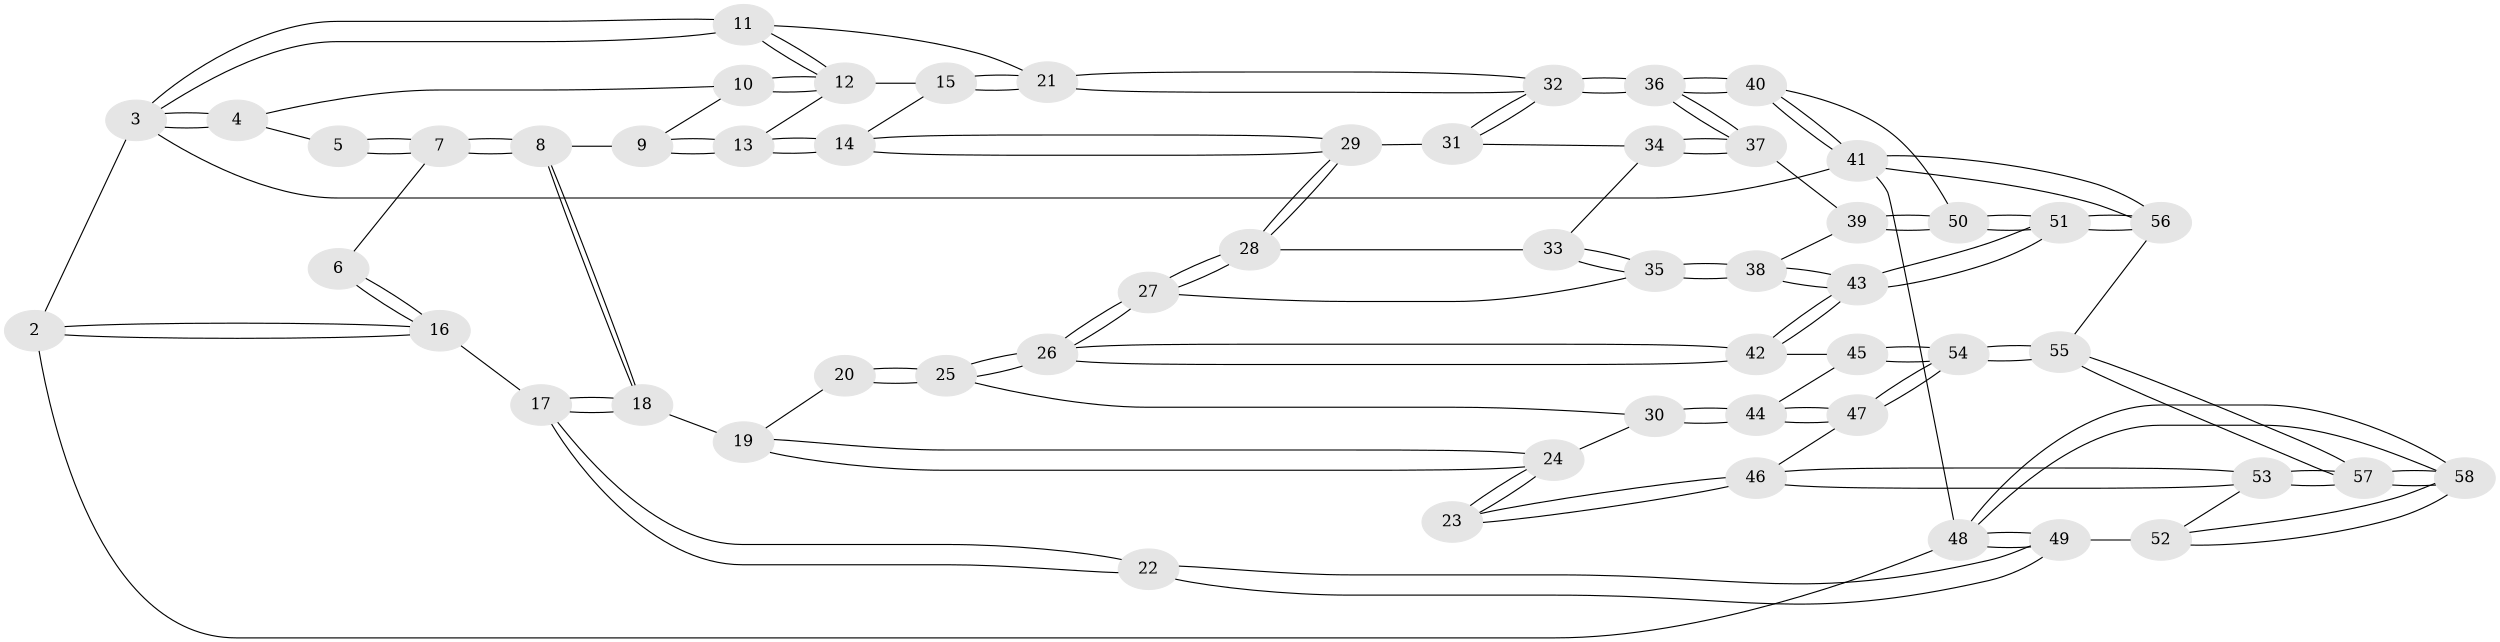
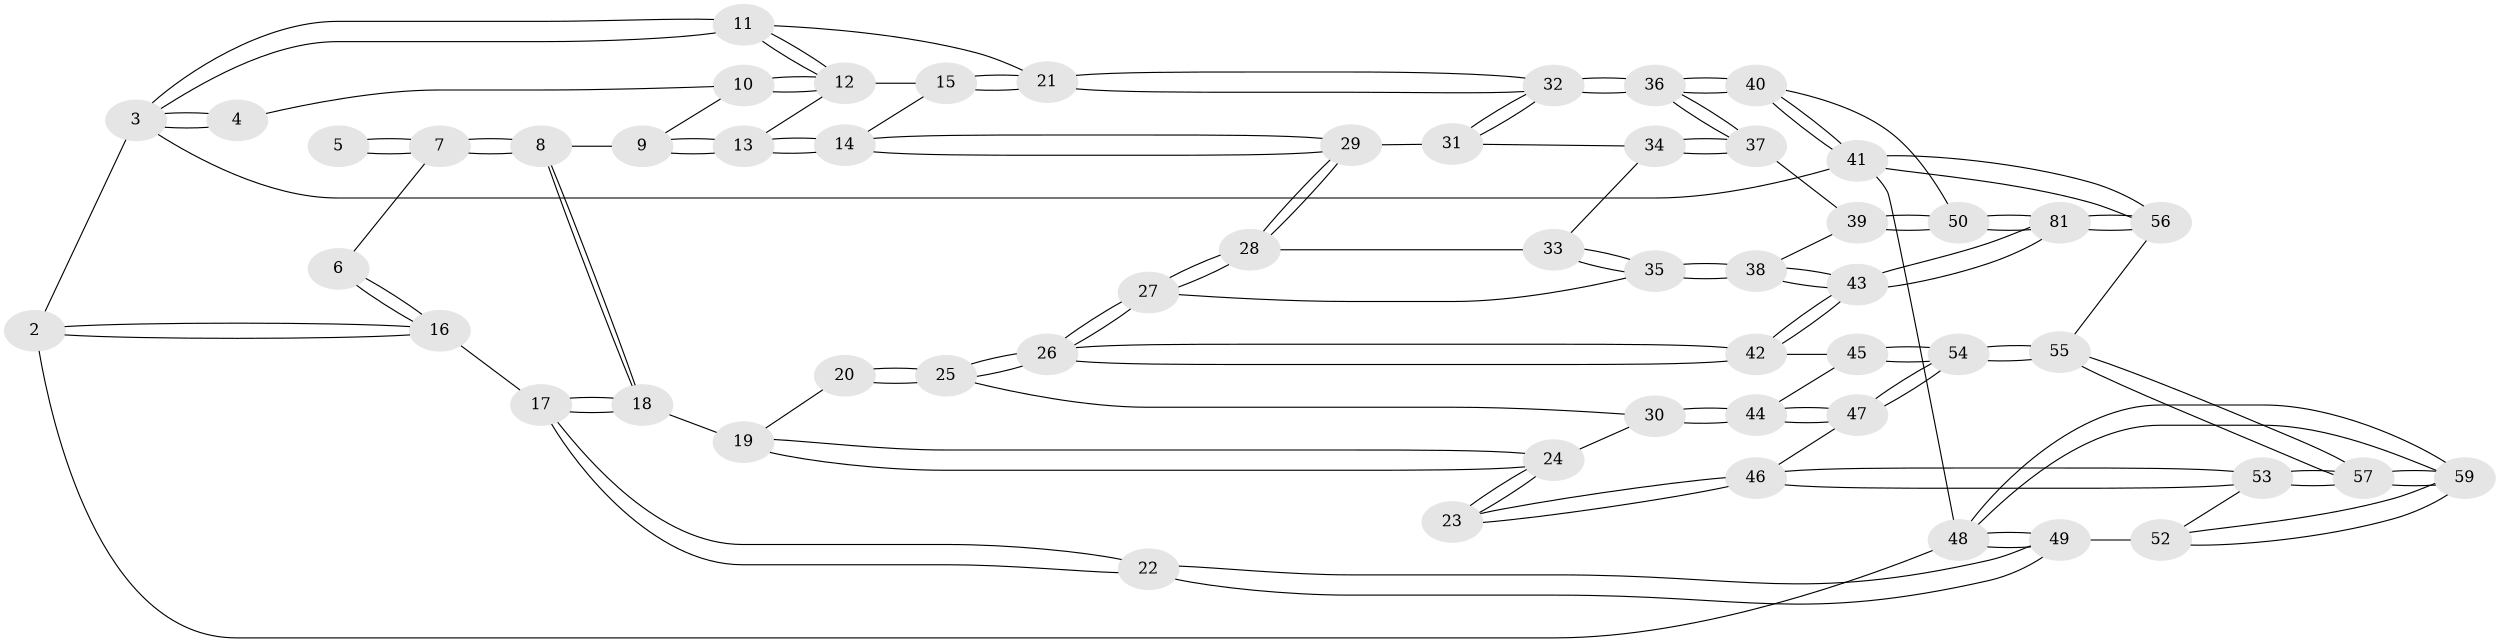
(288, 133) -> none
(2060, 223) -> (2060, 223)
(2465, 478) -> (2465, 478)
